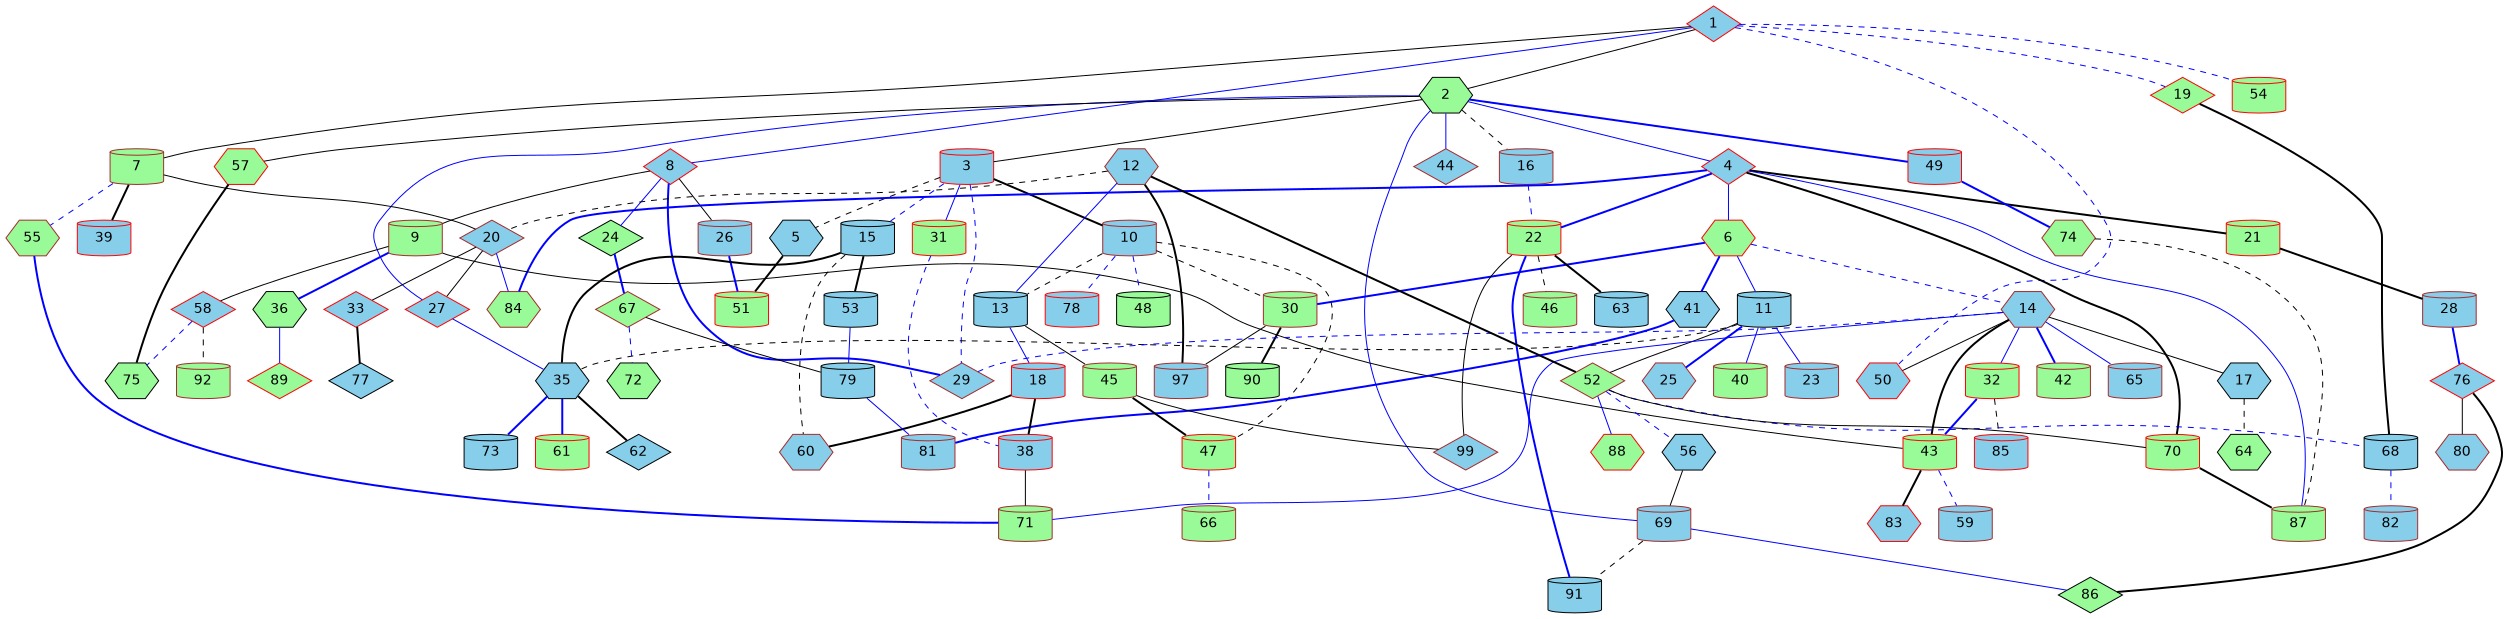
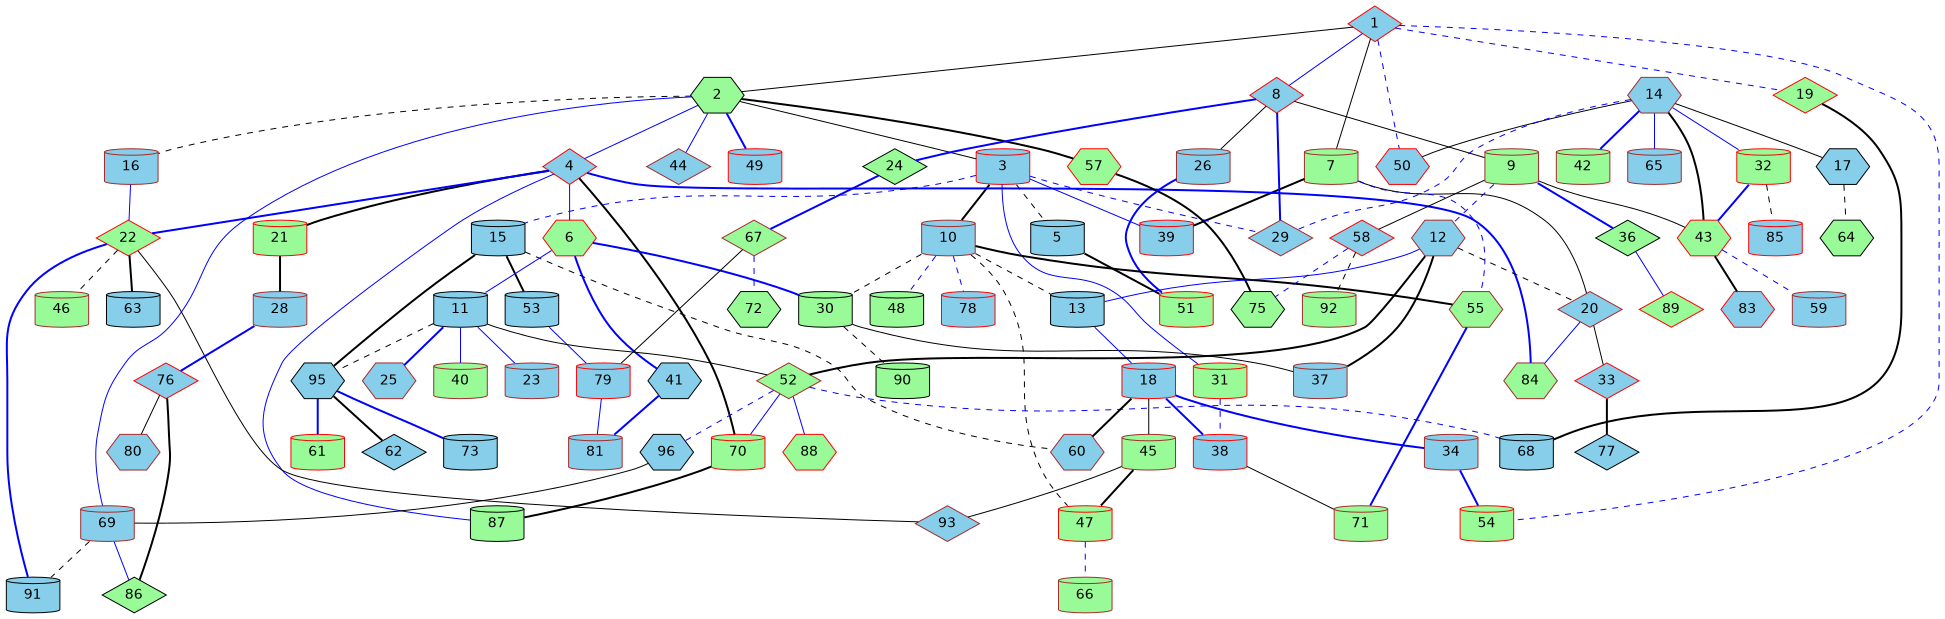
(841, 113) -> (908, 123)
(647, 195) -> (1085, 127)
none -> (1085, 202)
(1530, 202) -> (130, 203)
none -> (1474, 203)
(796, 238) -> (1058, 238)
(1534, 238) -> (128, 238)
(2069, 238) -> none
(1878, 274) -> none
none -> (1202, 276)
(280, 309) -> (1628, 238)
(437, 309) -> none
(1290, 309) -> (825, 309)
(1040, 336) -> (1149, 417)
(1266, 354) -> (864, 345)
(562, 381) -> (318, 381)
(848, 381) -> (603, 381)
(1181, 381) -> (1320, 381)
(1032, 417) -> (1184, 417)
(1876, 426) -> (765, 414)
(1525, 445) -> none
none -> (1451, 452)
(1466, 452) -> (947, 524)
(1689, 452) -> (667, 452)
(1930, 452) -> (1704, 238)
(2299, 524) -> (497, 524)
(2391, 524) -> none
